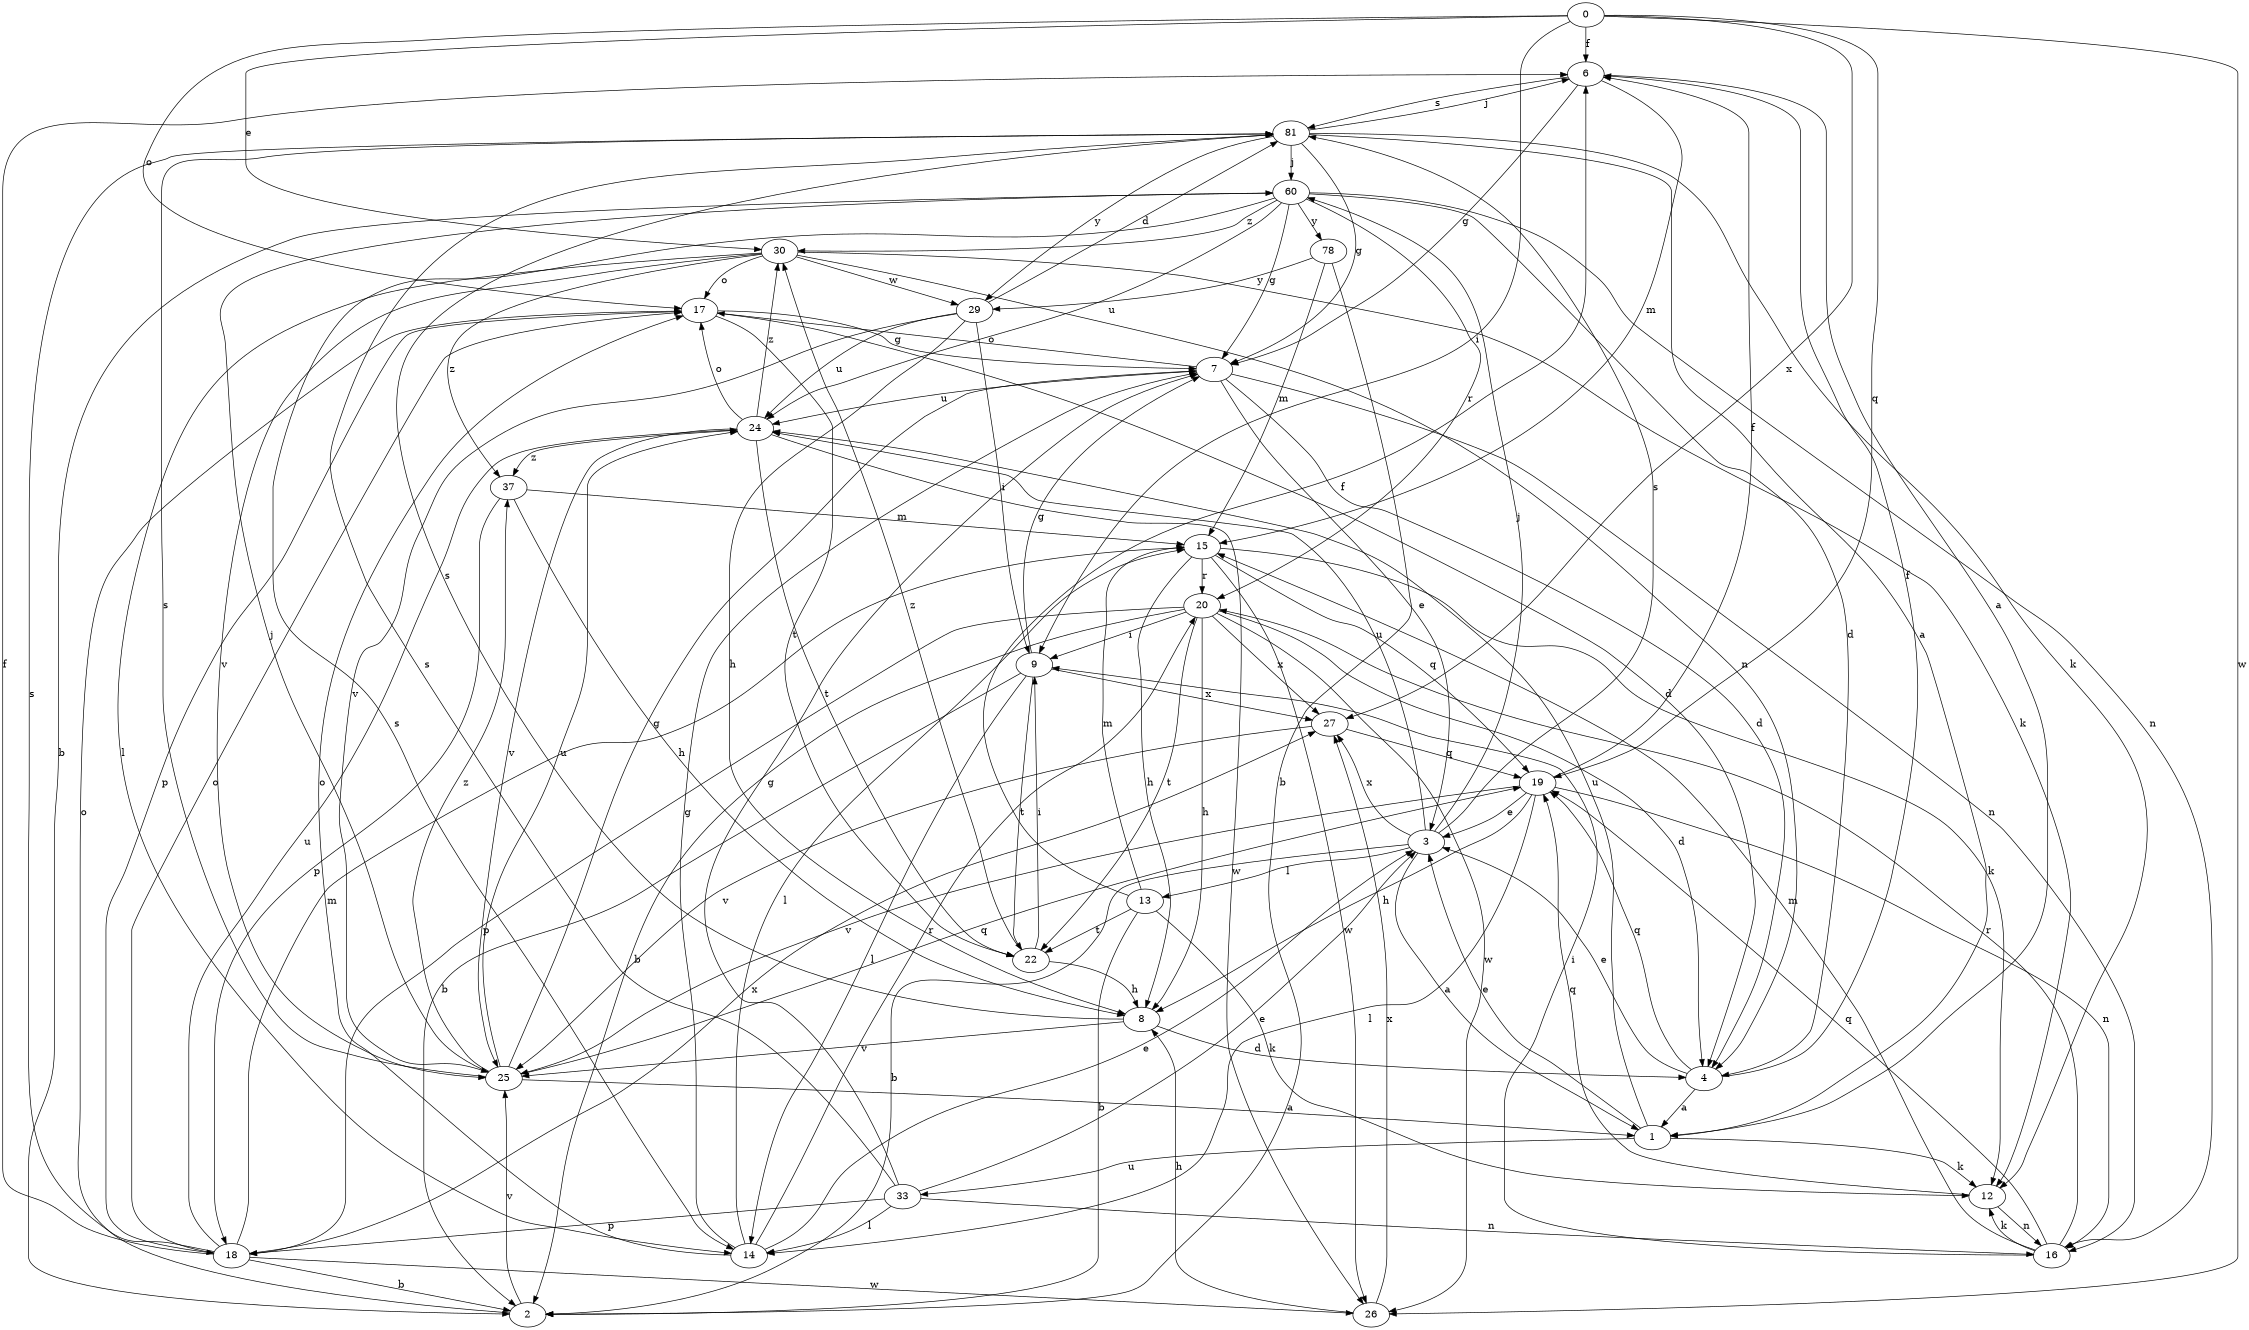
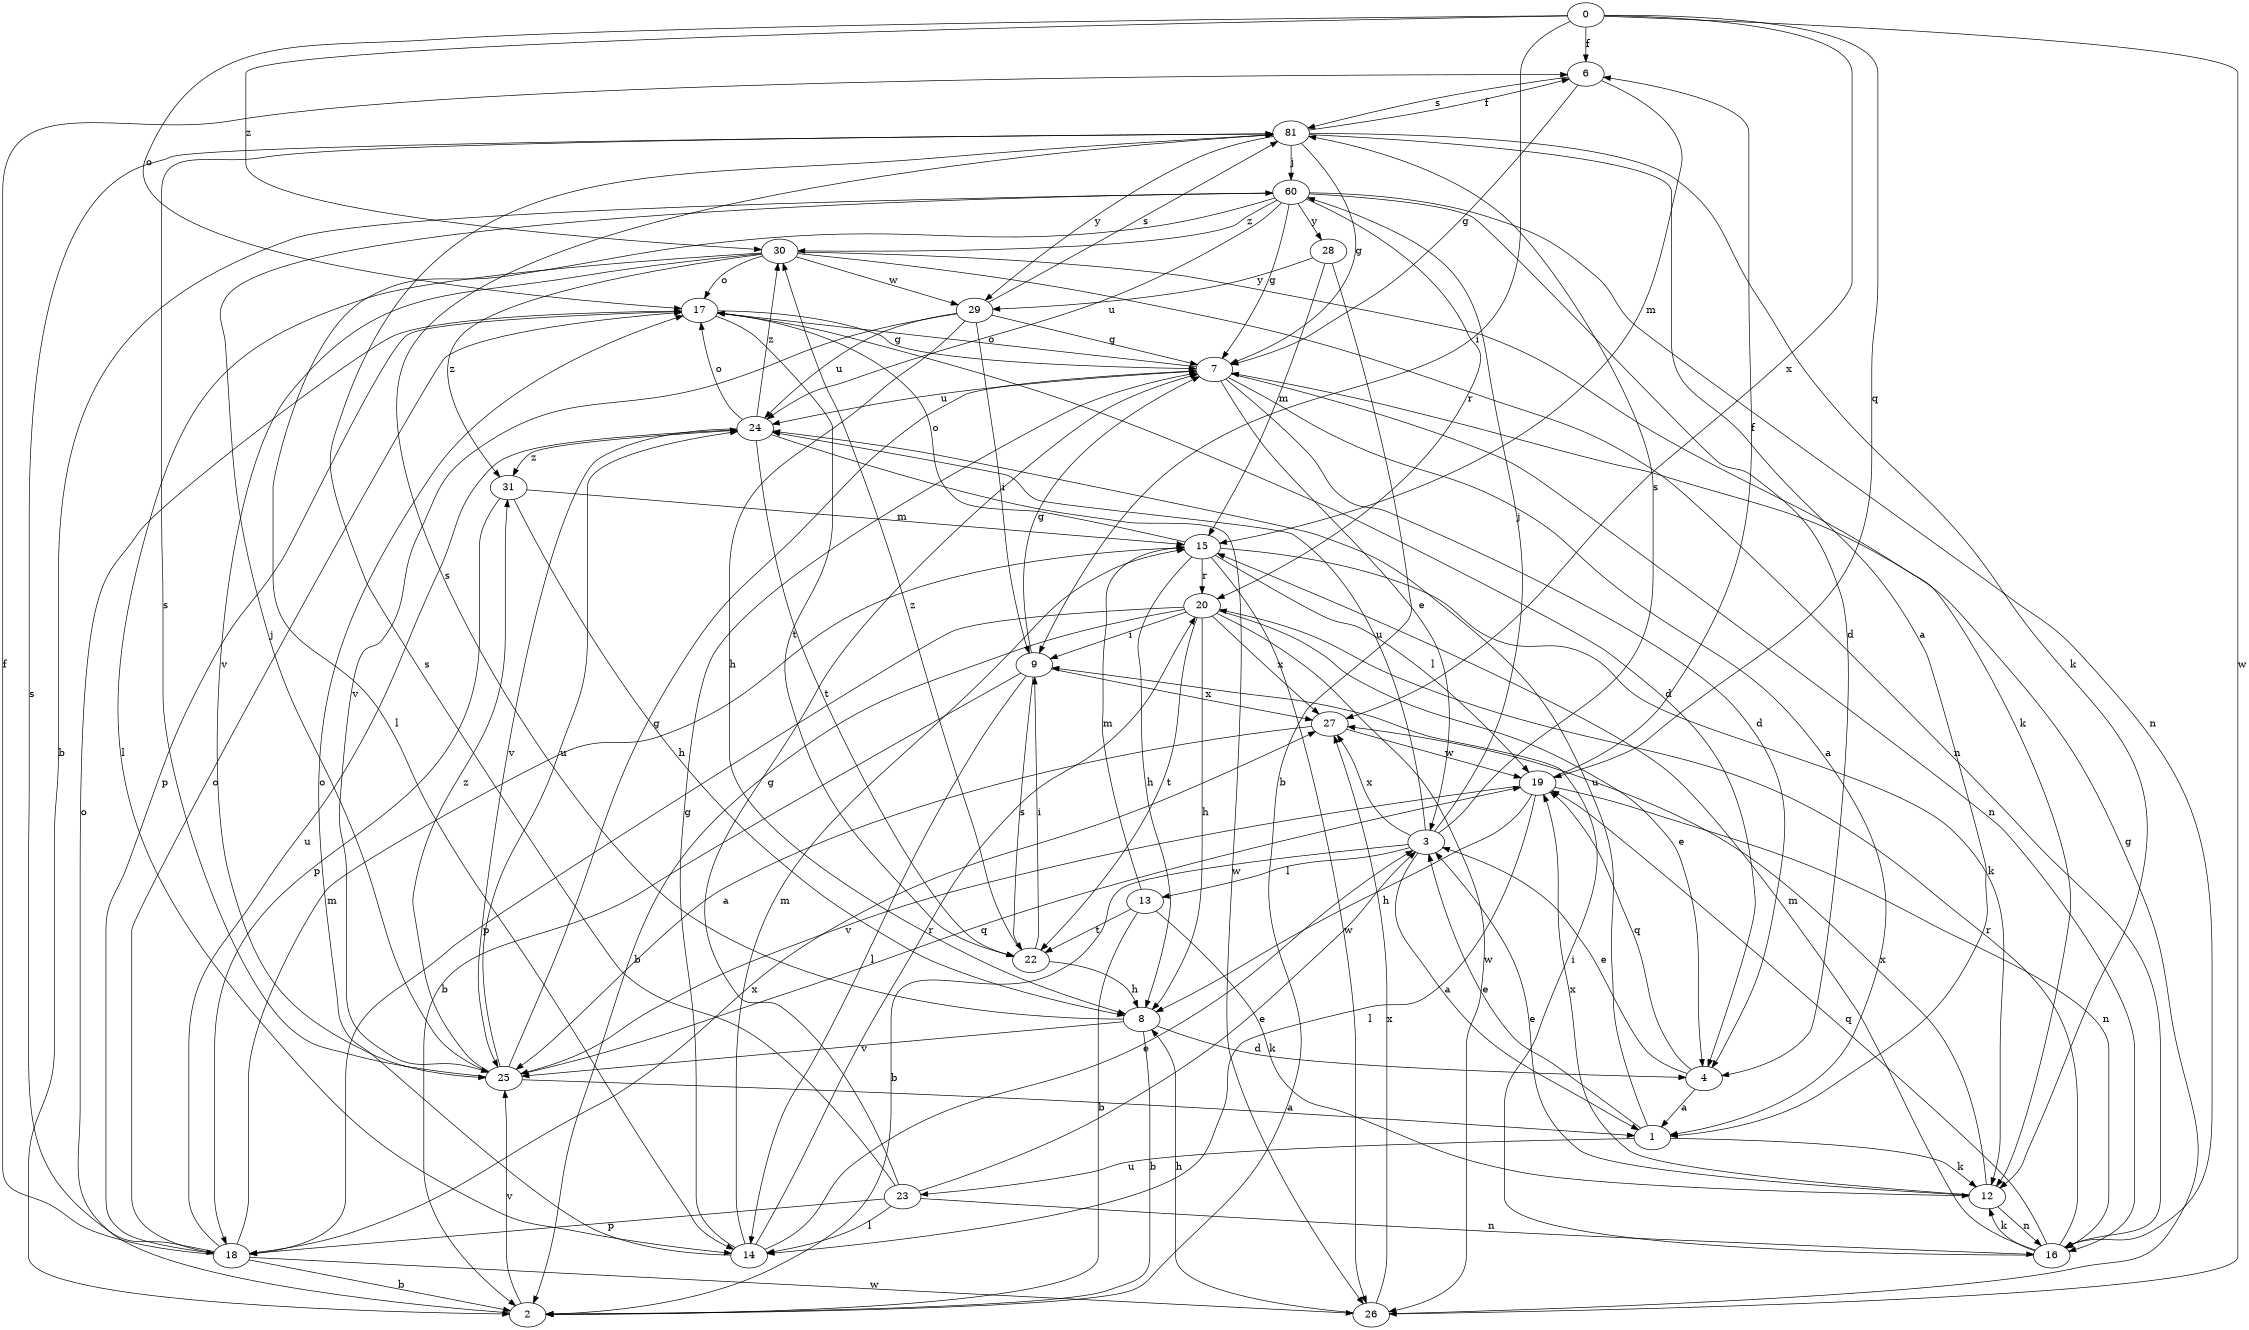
(1487, 104) -> (1487, 104)
(249, 133) -> (249, 133)
(1146, 222) -> (1146, 222)
(1328, 251) -> (1328, 251)
none -> (1091, 339)
(1499, 471) -> (1713, 520)
none -> (938, 473)
(509, 488) -> (509, 488)
(1252, 503) -> none
(1895, 536) -> none
(1991, 610) -> (1754, 681)
(1433, 665) -> (1433, 665)
(397, 724) -> (397, 724)
(1449, 754) -> (1449, 754)
(1022, 813) -> (1022, 813)
(1491, 819) -> (1608, 1160)
(1682, 842) -> (1682, 842)
none -> (1766, 870)
(726, 901) -> (726, 901)
(785, 901) -> (785, 901)
none -> (2149, 912)
(1573, 990) -> (1573, 990)
(903, 1197) -> (903, 1197)
none -> (1098, 1292)
